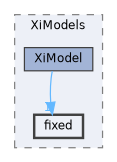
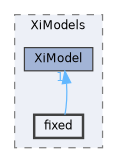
(50, 87) -> (67, 99)
